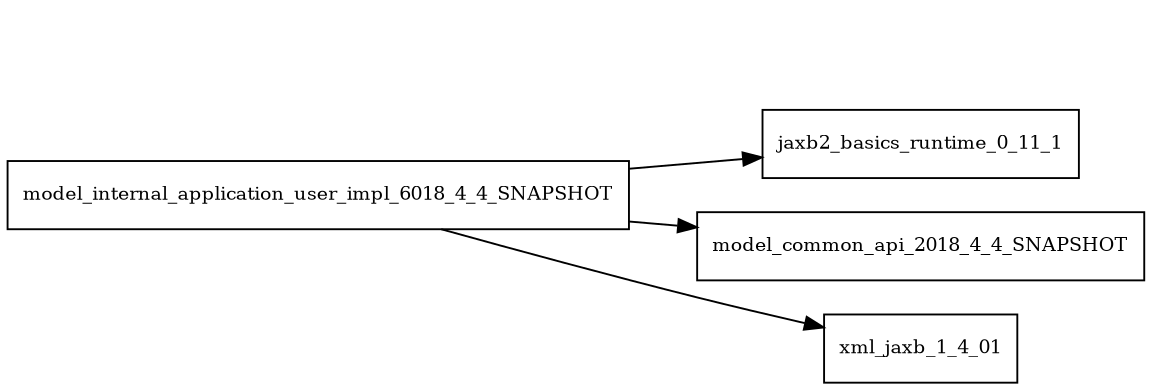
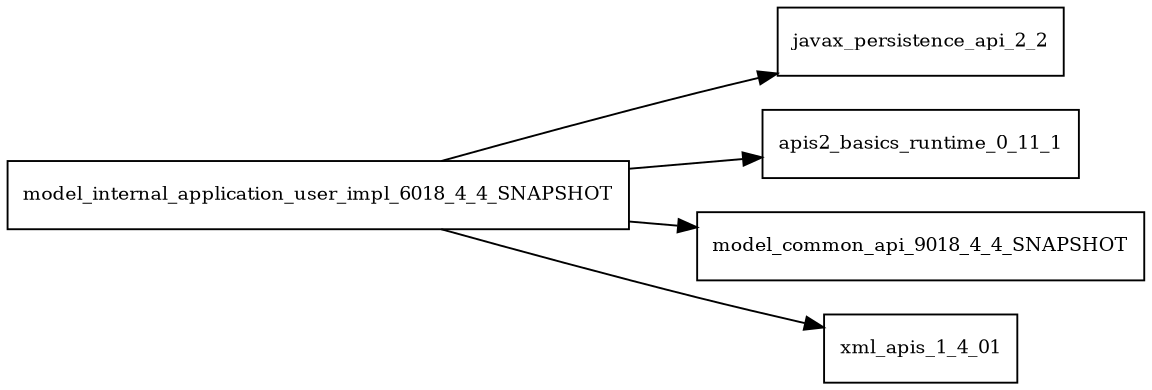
none -> (921, 42)
(921, 144) -> (921, 144)
(921, 246) -> (921, 246)
(921, 349) -> (921, 349)
